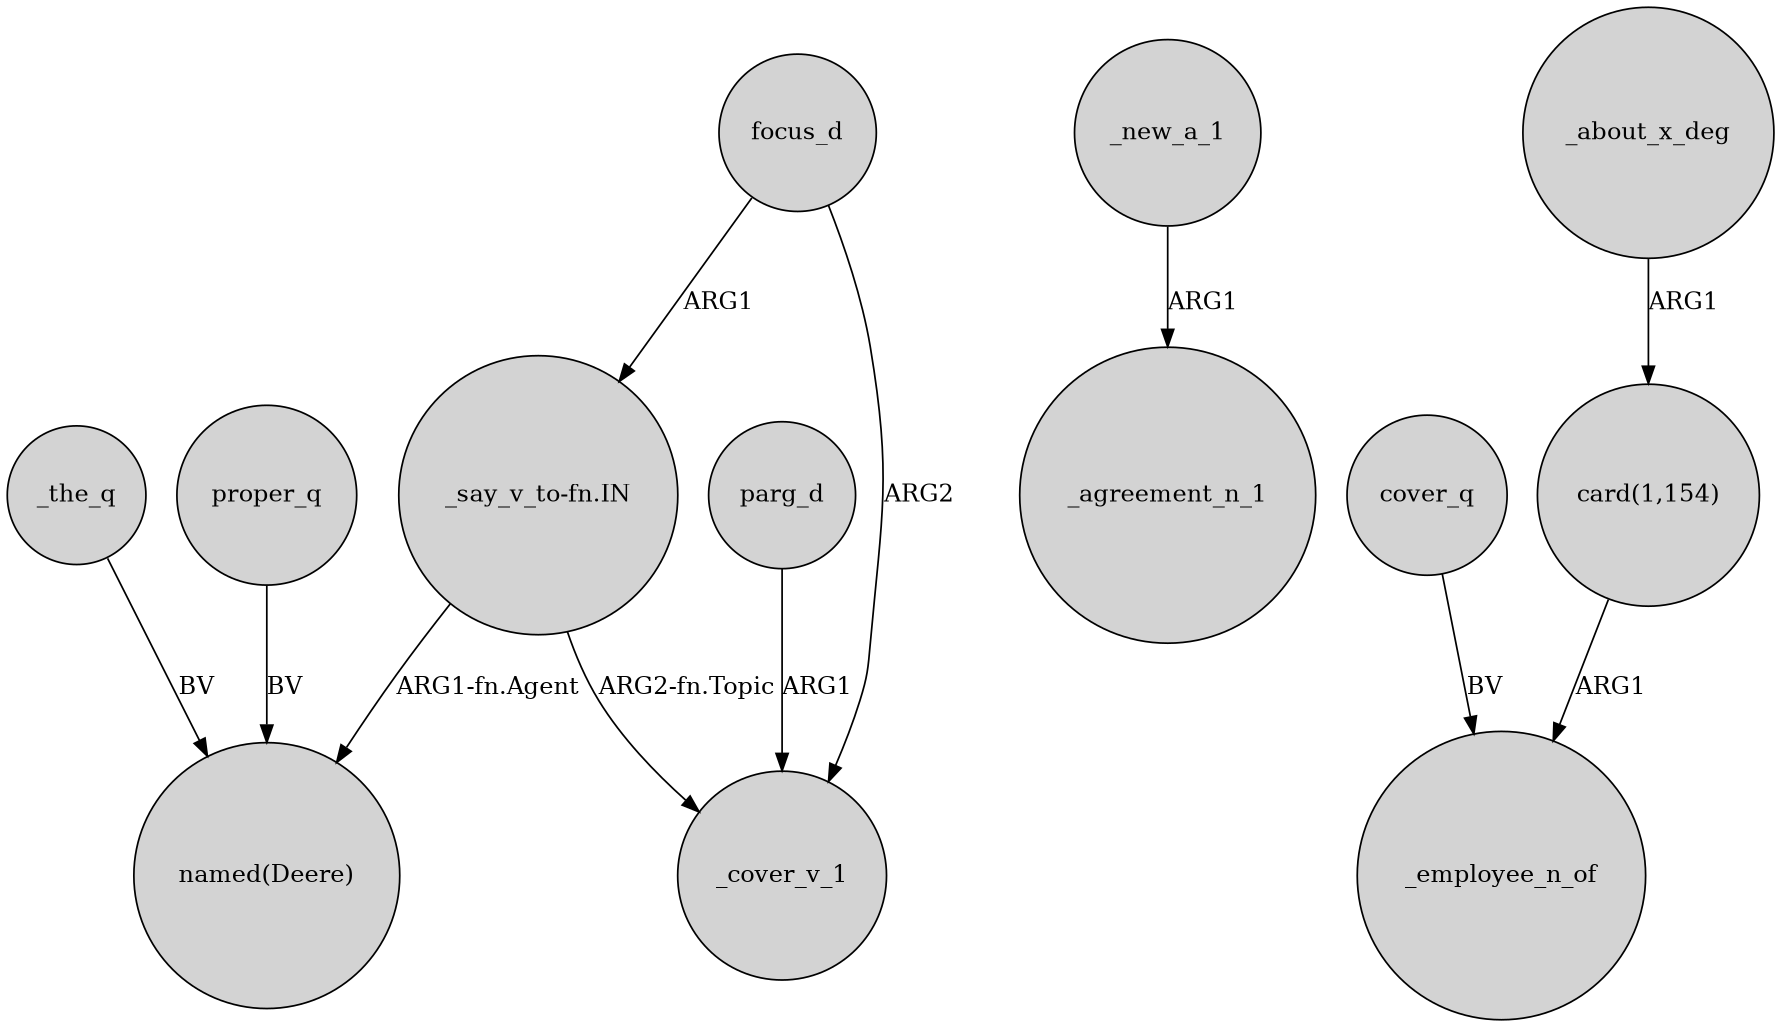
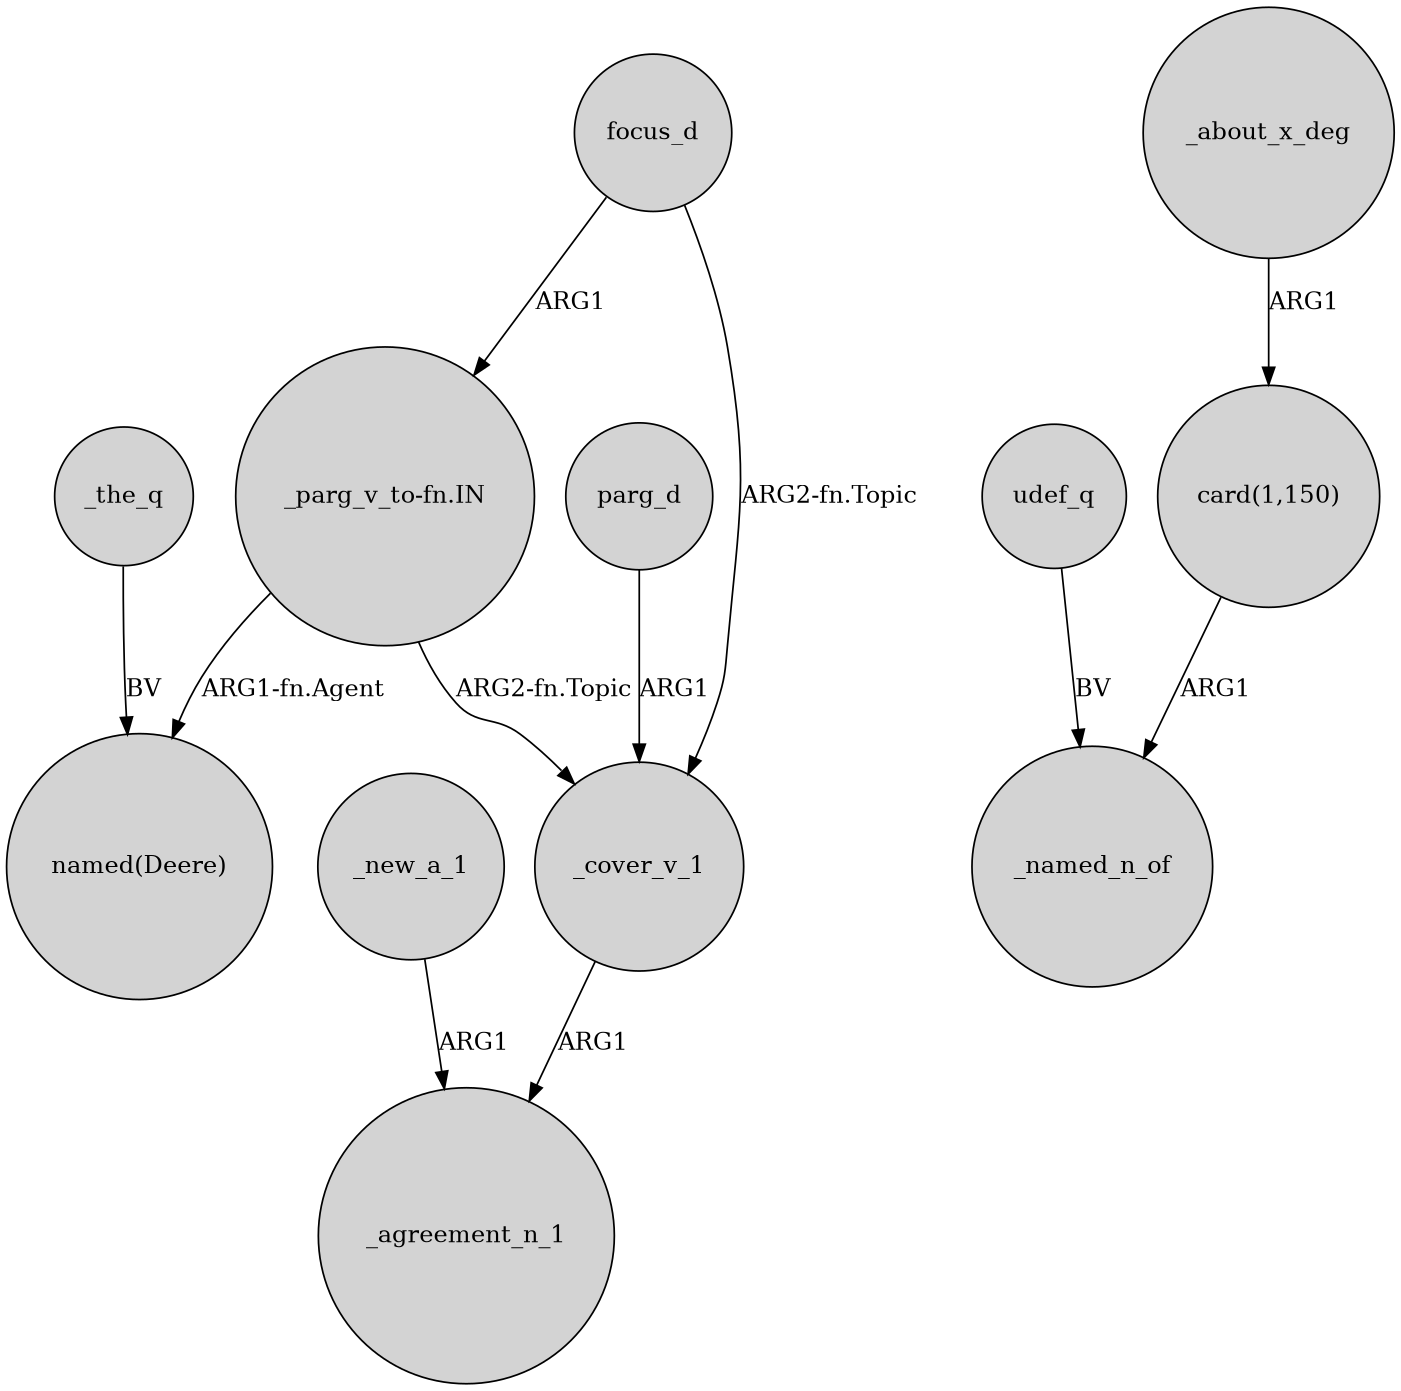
(267, 495) -> none
(538, 495) -> (385, 496)
(920, 495) -> (829, 496)
(1427, 495) -> (1054, 496)
(1648, 495) -> (1269, 496)
(1501, 876) -> (1092, 867)
none -> (566, 1023)
